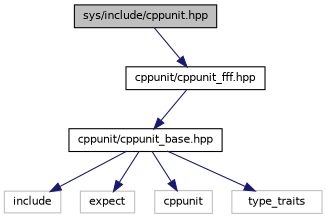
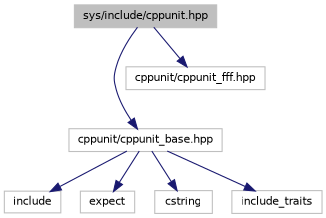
(146, 16) -> (146, 16)
(196, 78) -> (196, 78)
(174, 105) -> (115, 73)
(146, 140) -> (146, 140)
(184, 202) -> (184, 202)
(277, 202) -> (277, 202)
